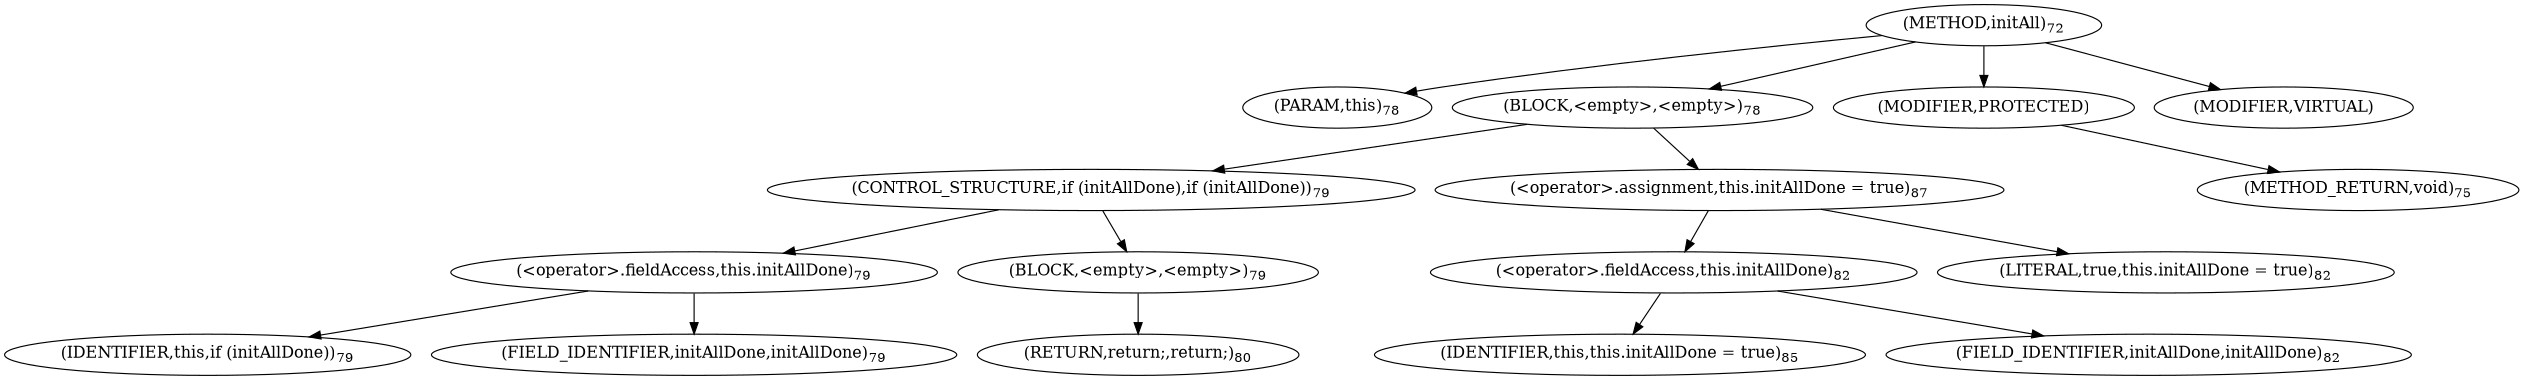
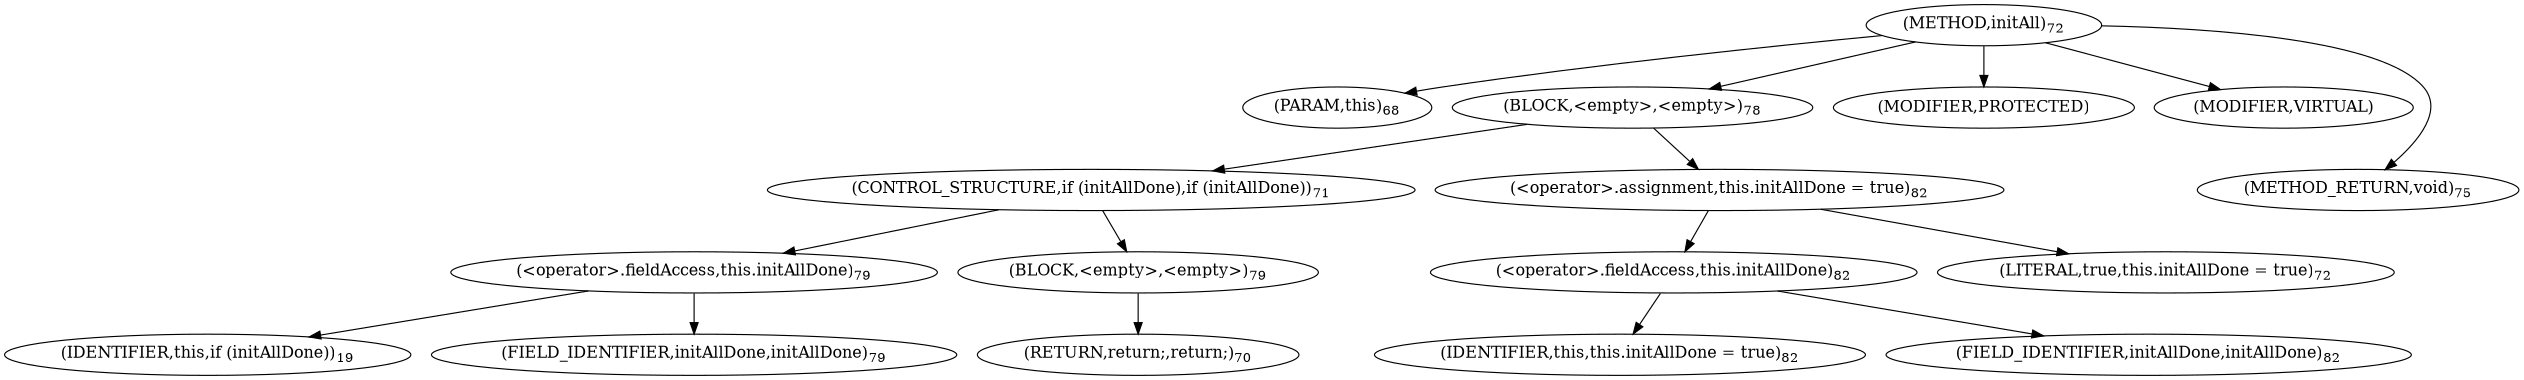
(1392, 106) -> (1392, 106)
(2165, 147) -> (2312, 44)
(1322, 188) -> (1322, 188)
(1920, 188) -> (1920, 188)
(2323, 271) -> (2323, 271)
(346, 353) -> (346, 353)
(1243, 353) -> (1243, 353)
(1790, 353) -> (1790, 353)
